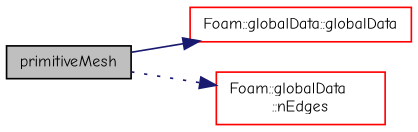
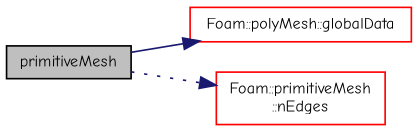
(301, 25) -> (301, 25)
(301, 98) -> (301, 98)
